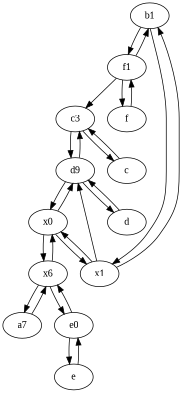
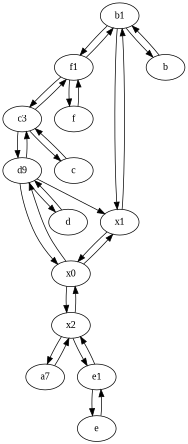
none -> (166, 67)
none -> (48, 97)
(88, 226) -> (68, 195)
(48, 274) -> (71, 325)
(74, 325) -> (97, 377)
